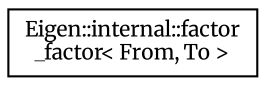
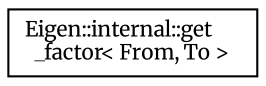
(133, 43) -> (133, 43)
